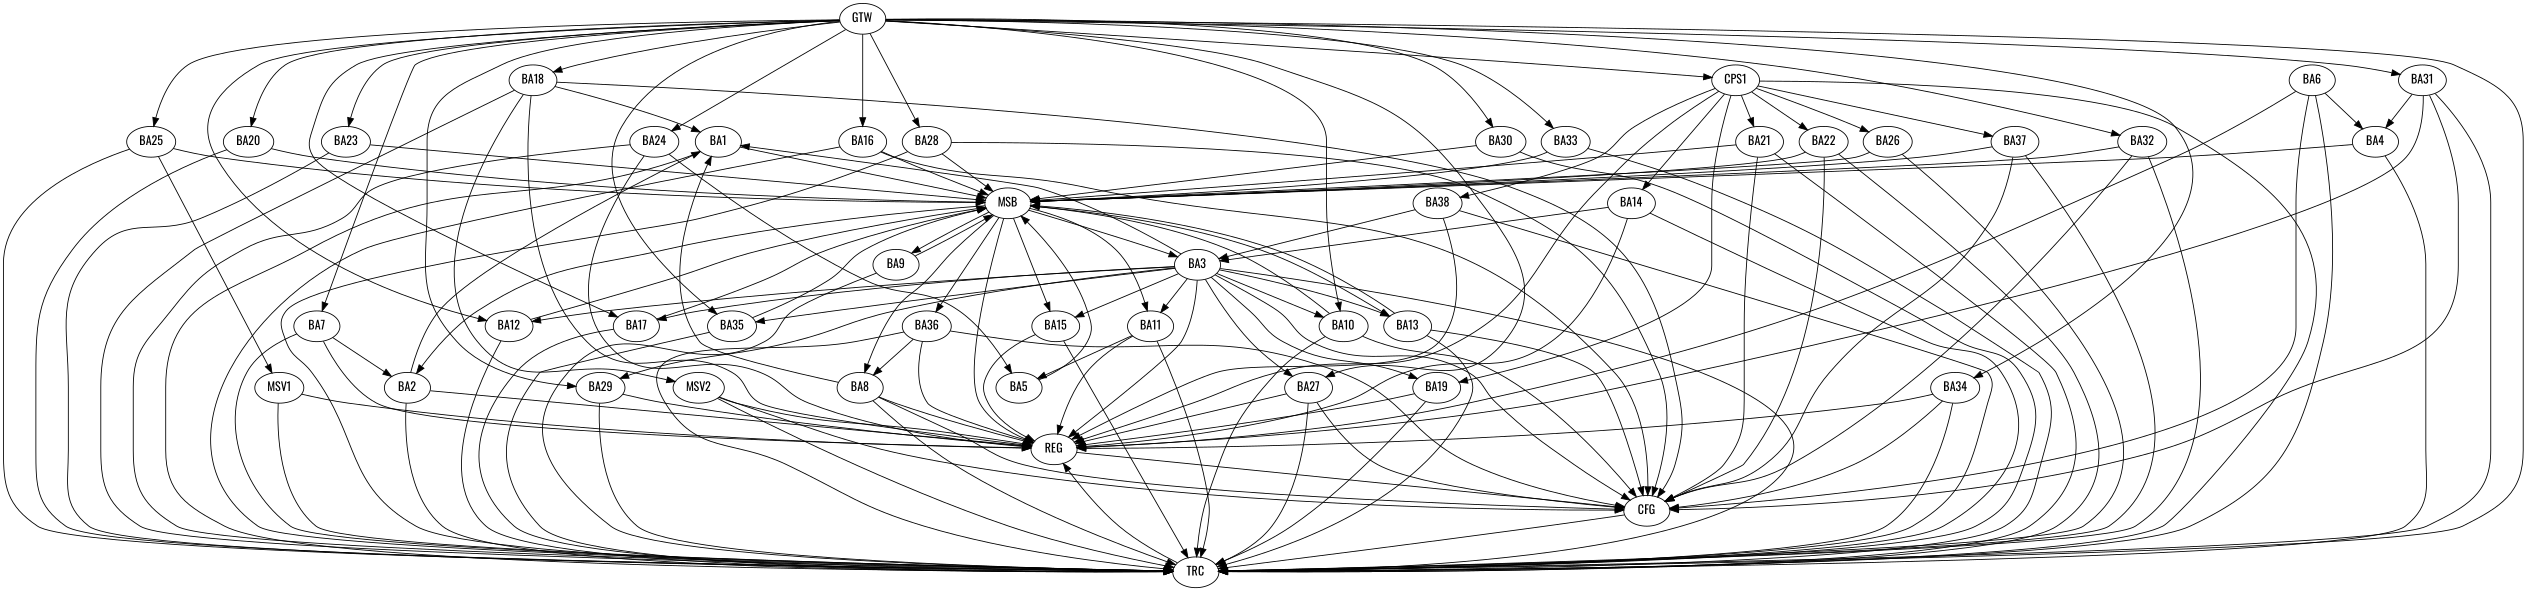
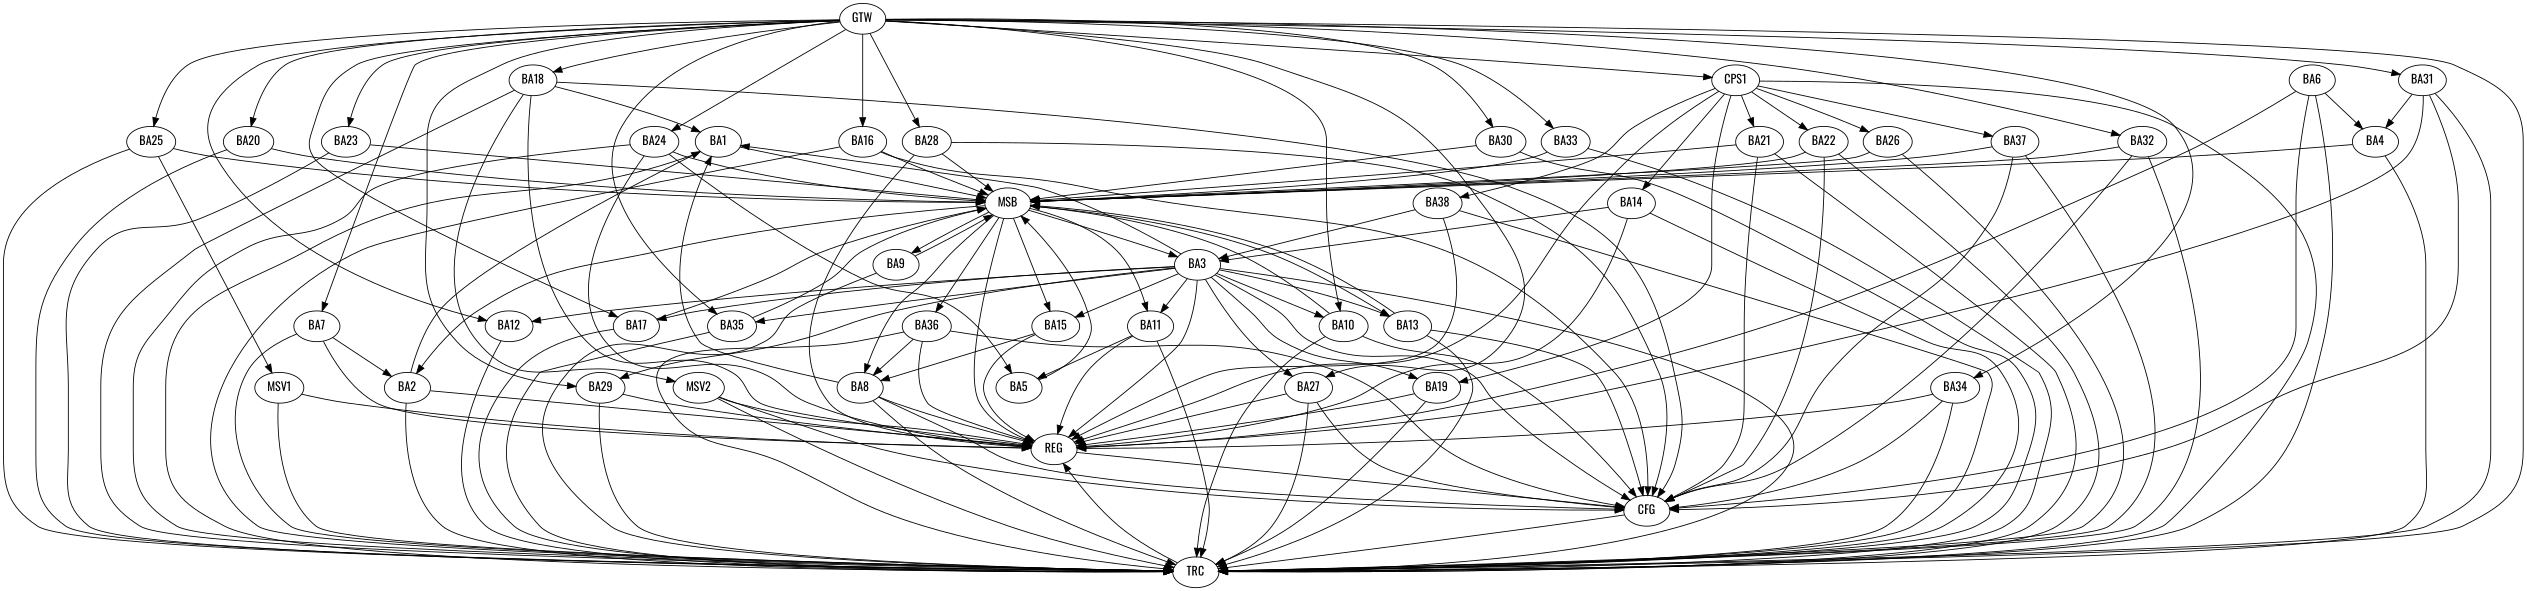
(751, 253) -> (762, 175)
(1136, 467) -> (962, 356)
(362, 471) -> (812, 366)
